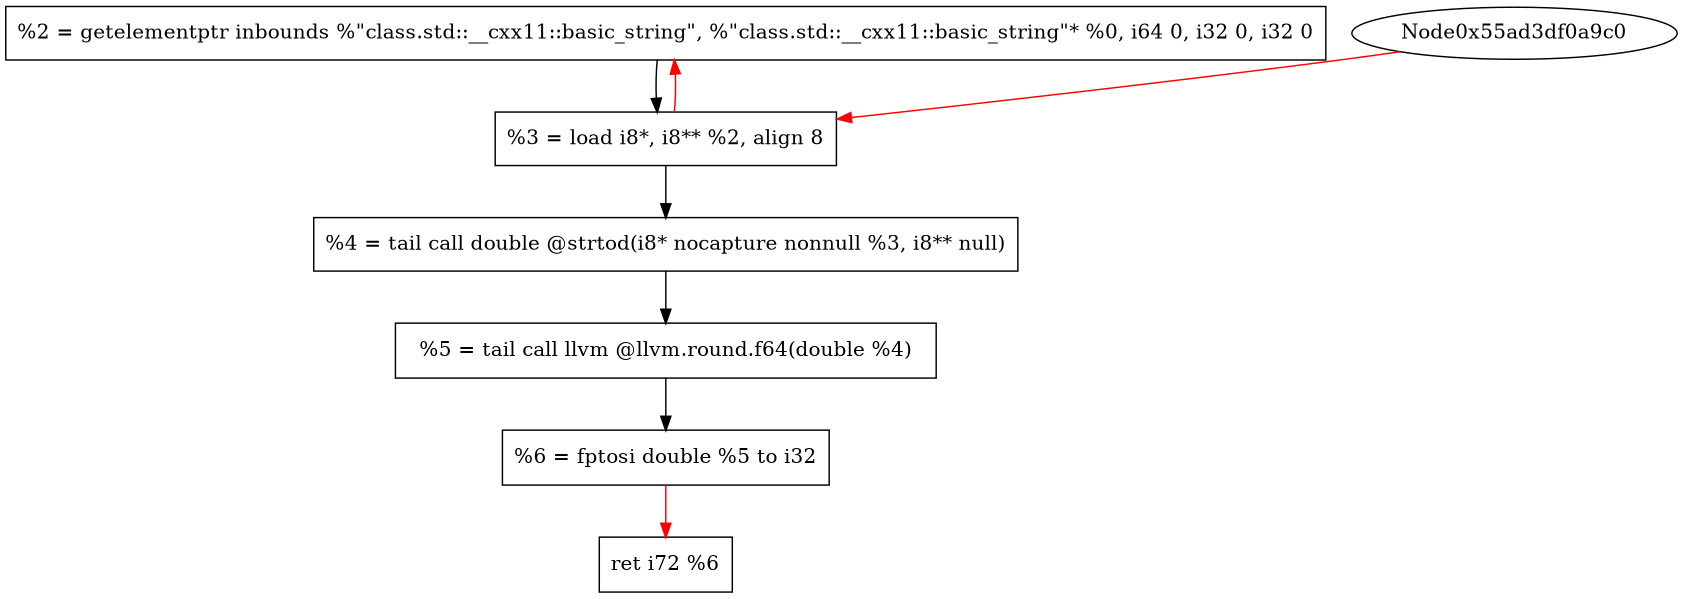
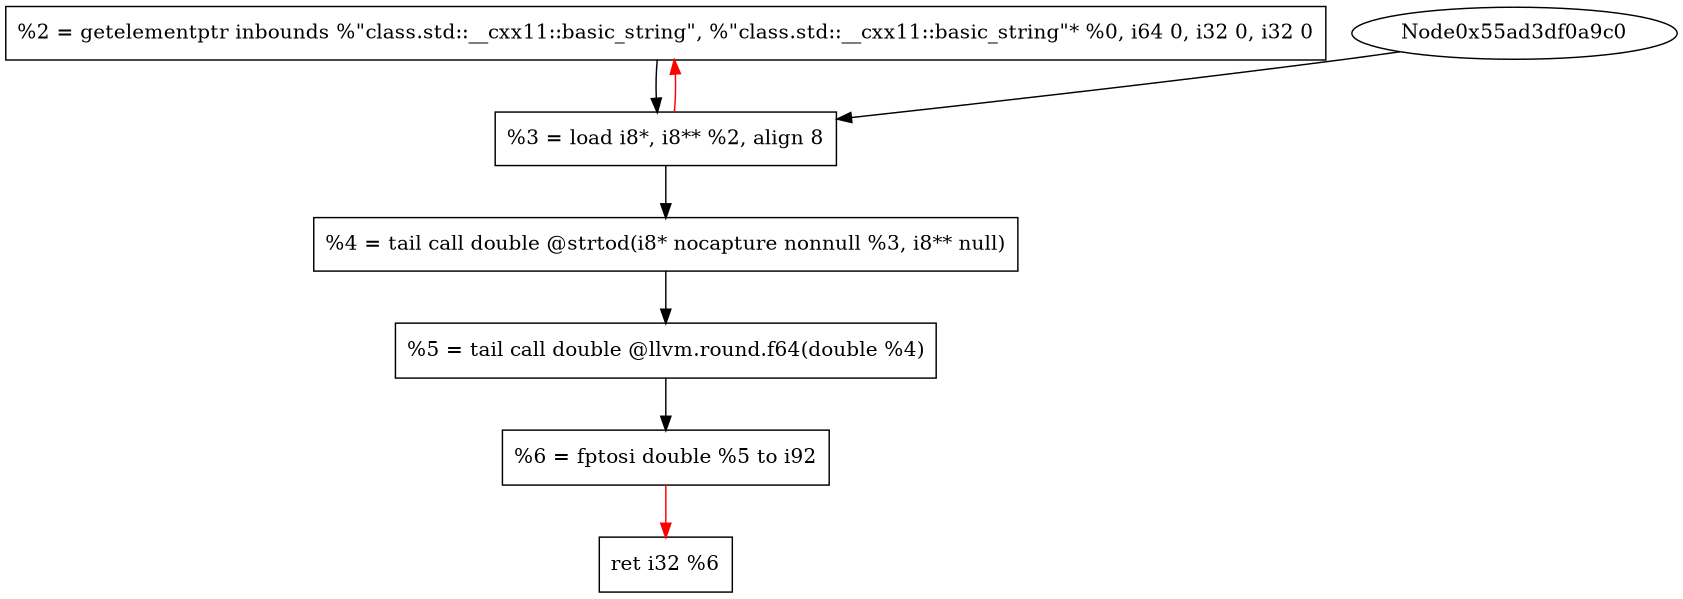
(1126, 86) -> (1126, 86)
(666, 351) -> (666, 351)
(666, 458) -> (666, 458)
(666, 565) -> (666, 565)
